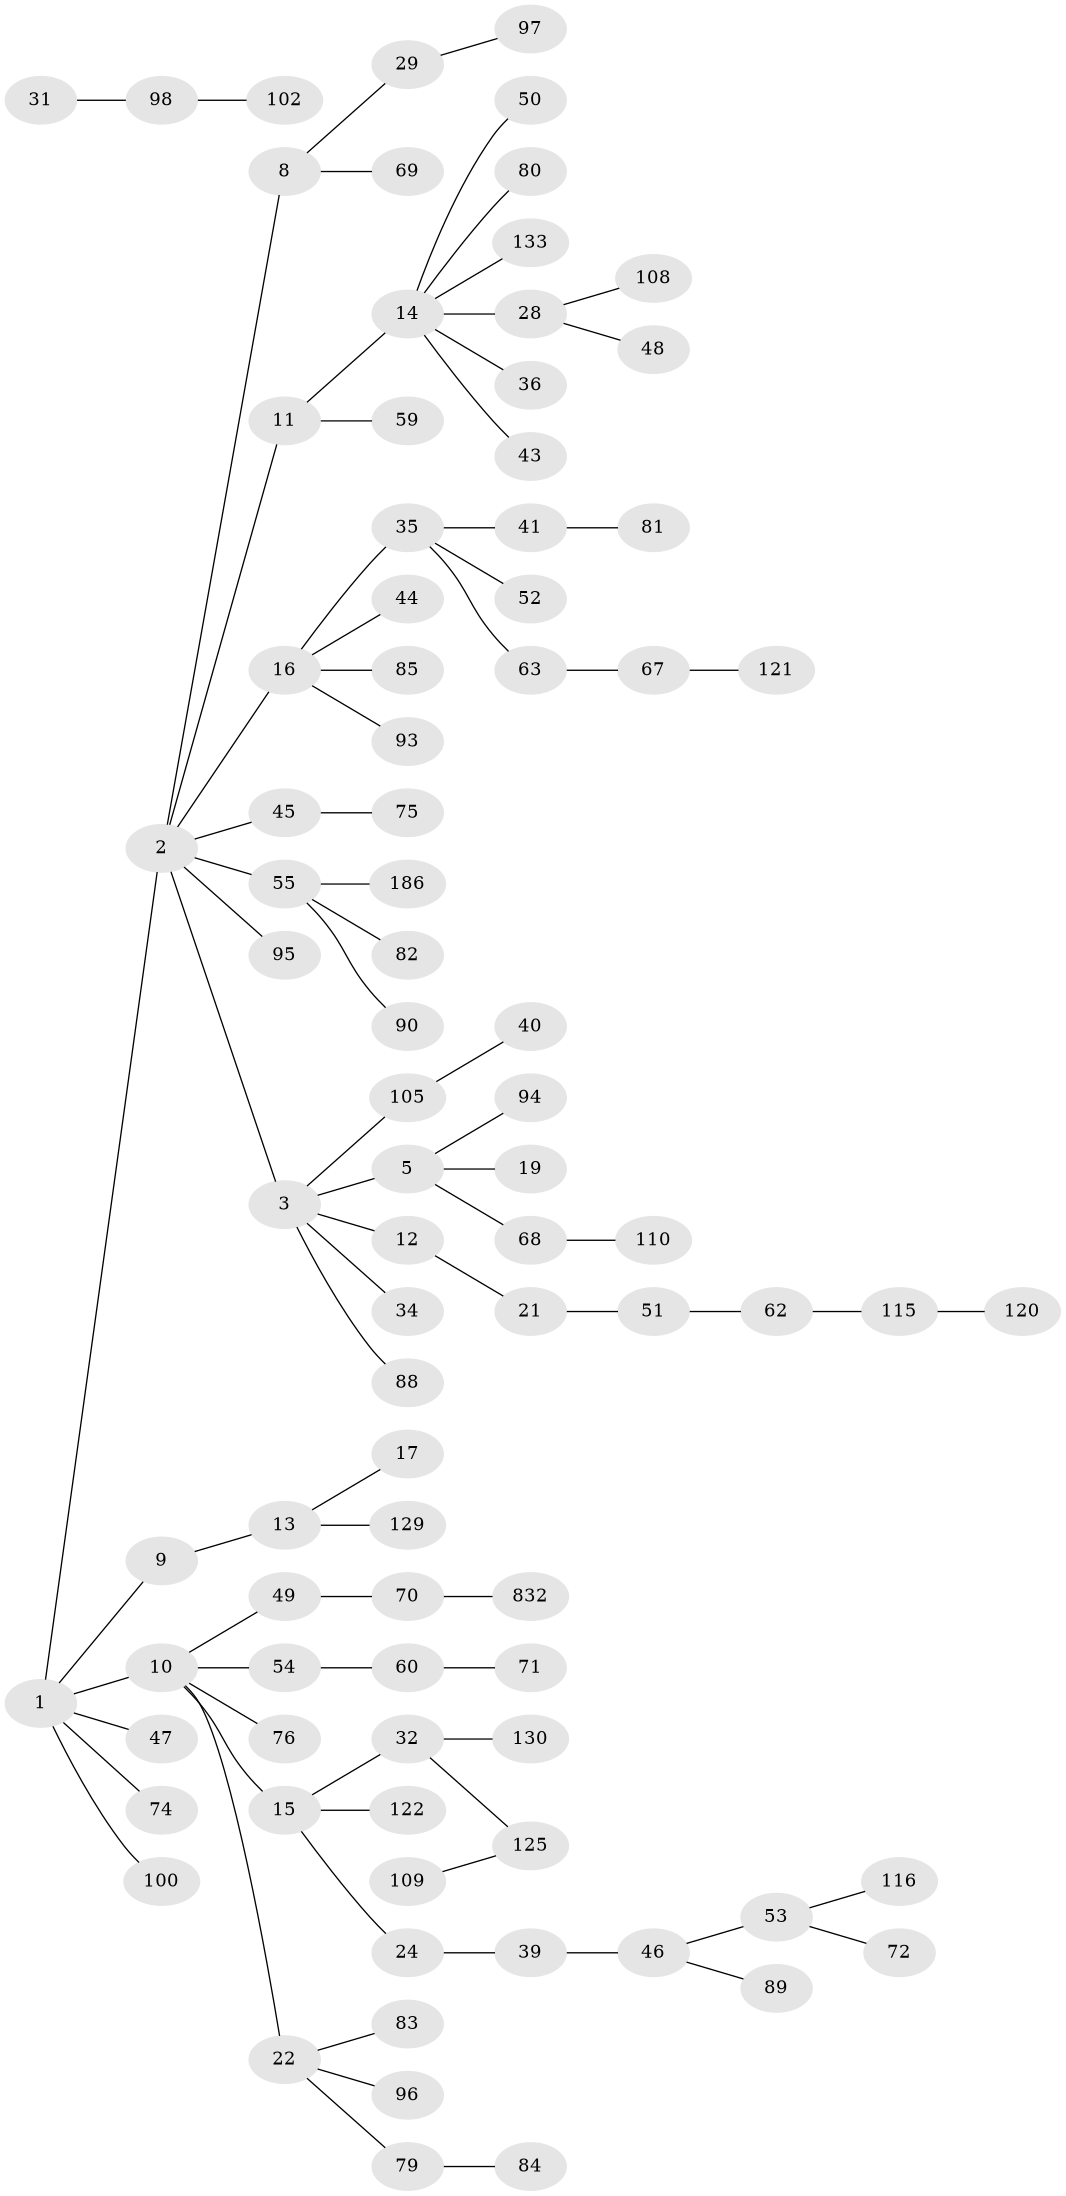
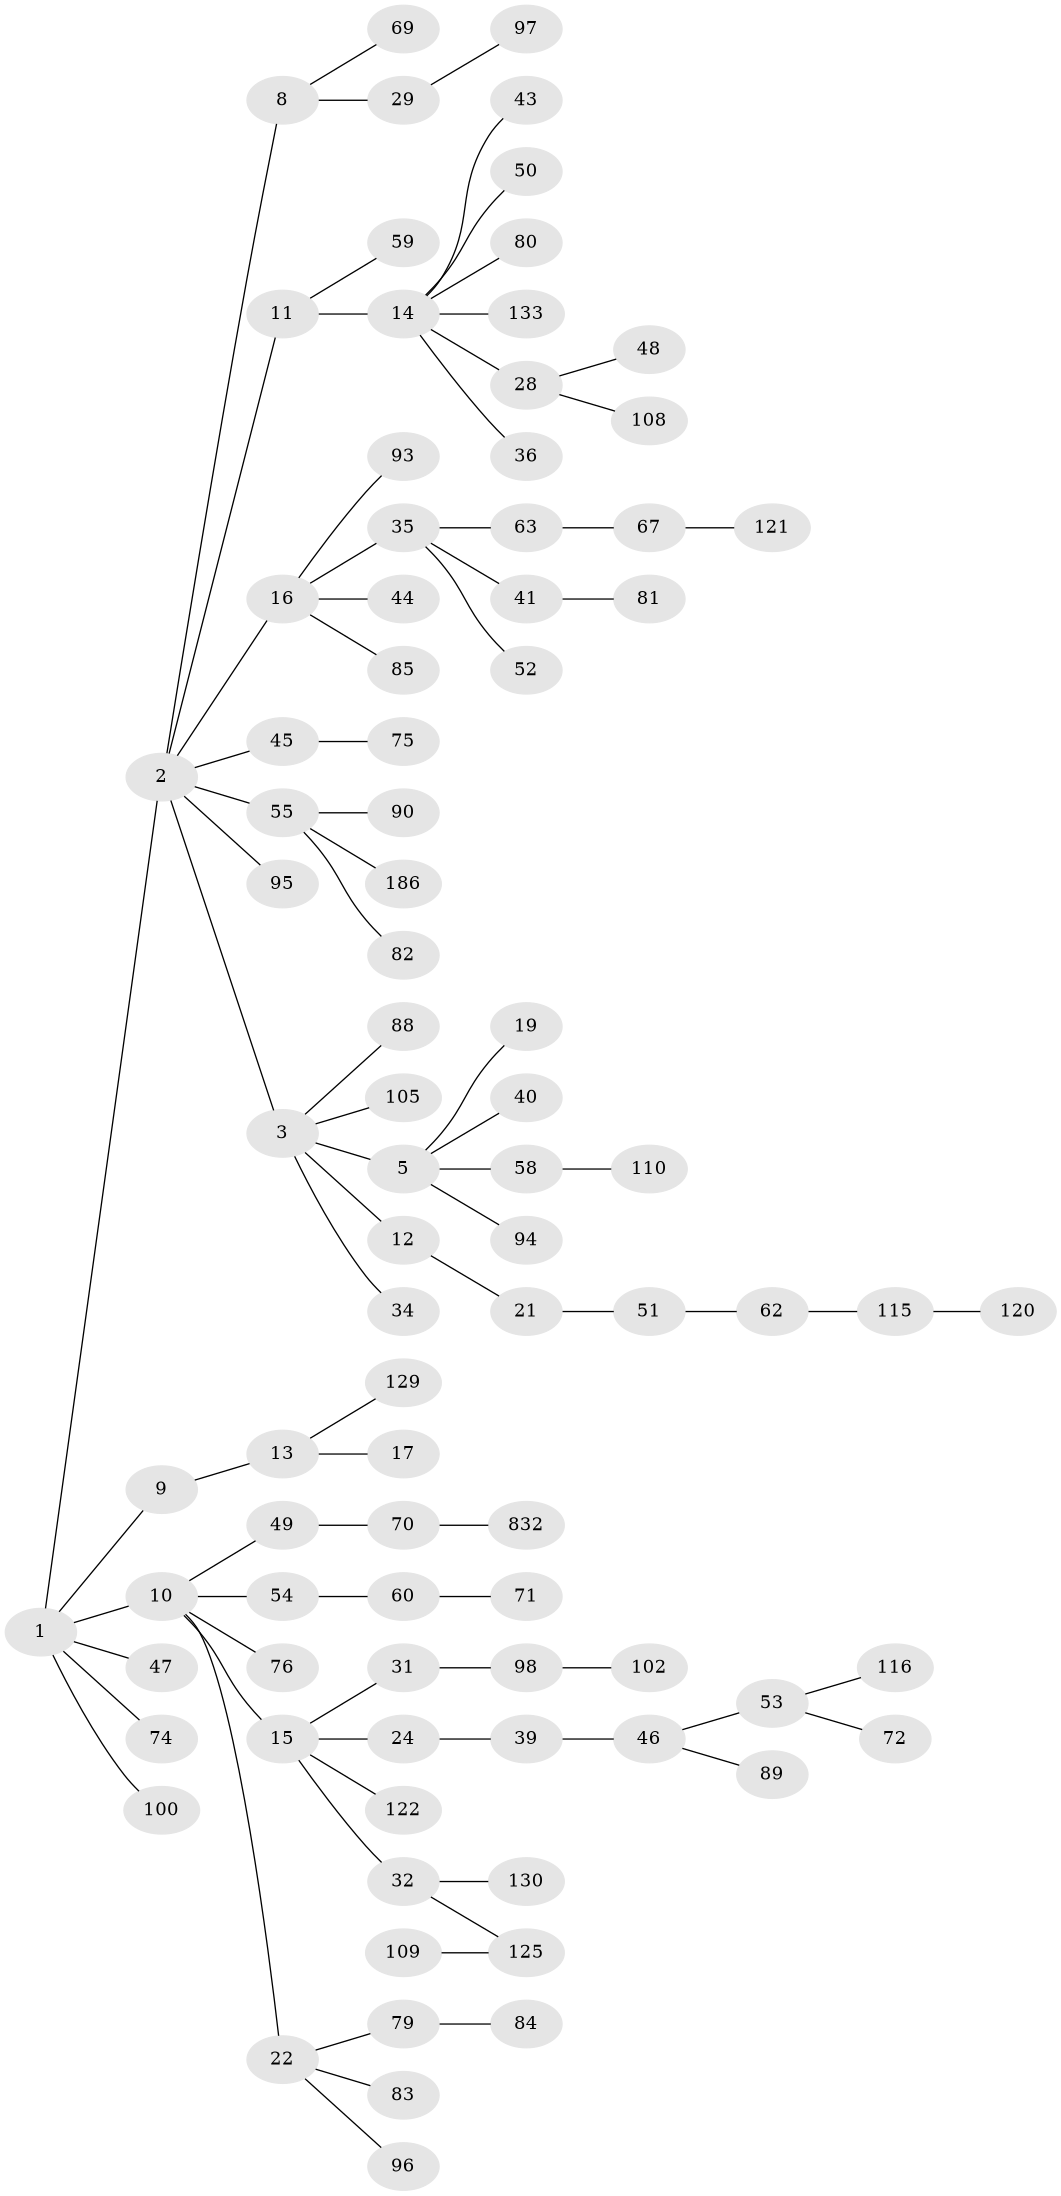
(470, 1062) -> (465, 1133)
(531, 1240) -> (526, 1169)
none -> (343, 1703)
